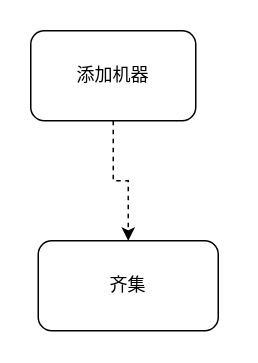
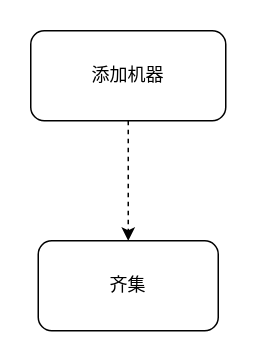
(113, 76) -> (128, 76)
